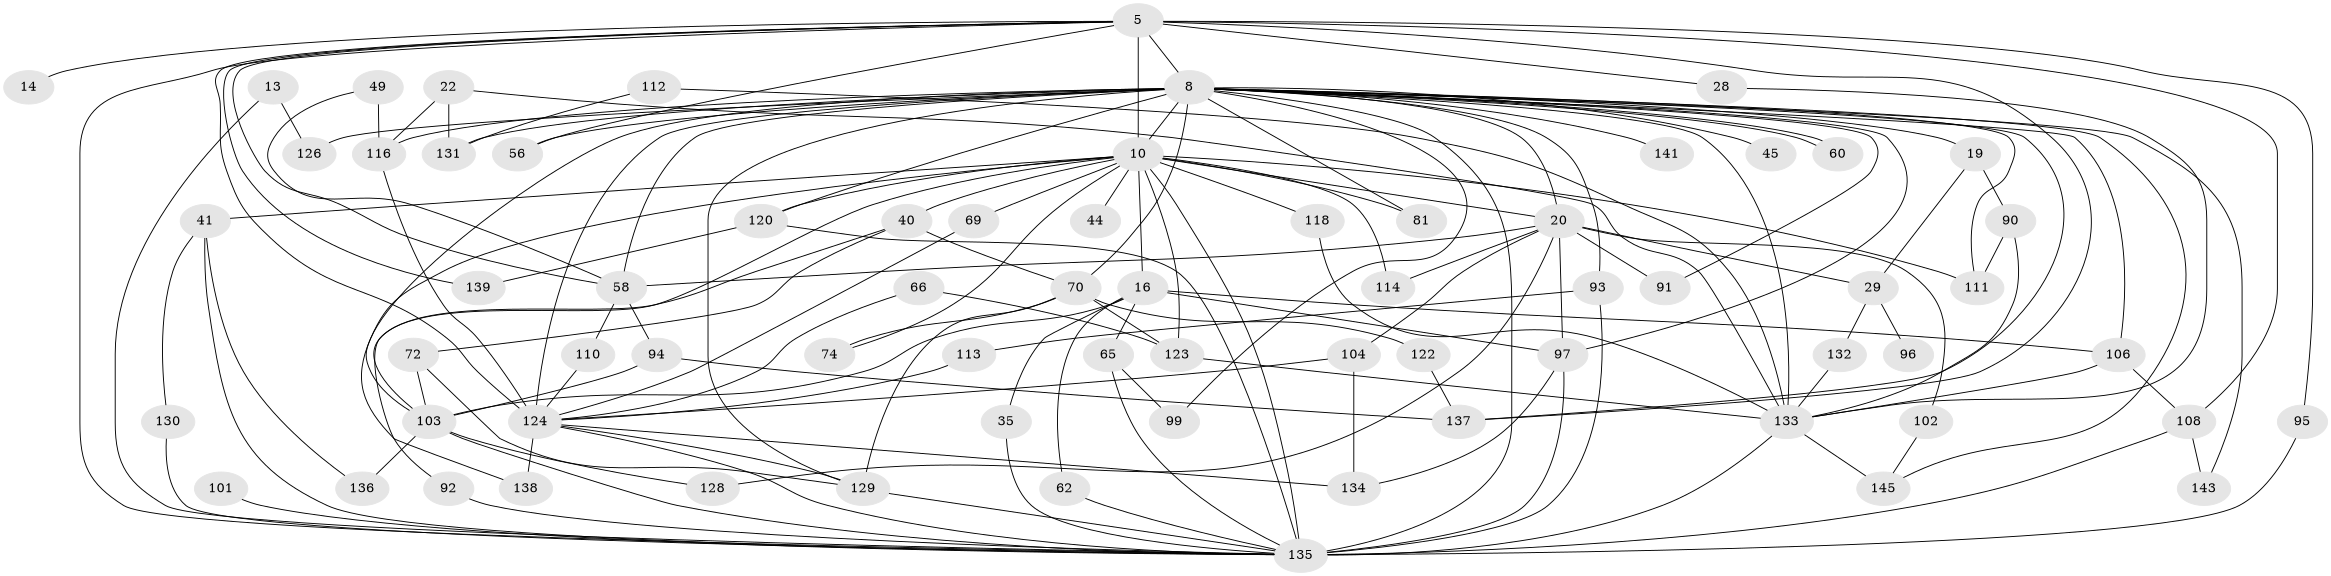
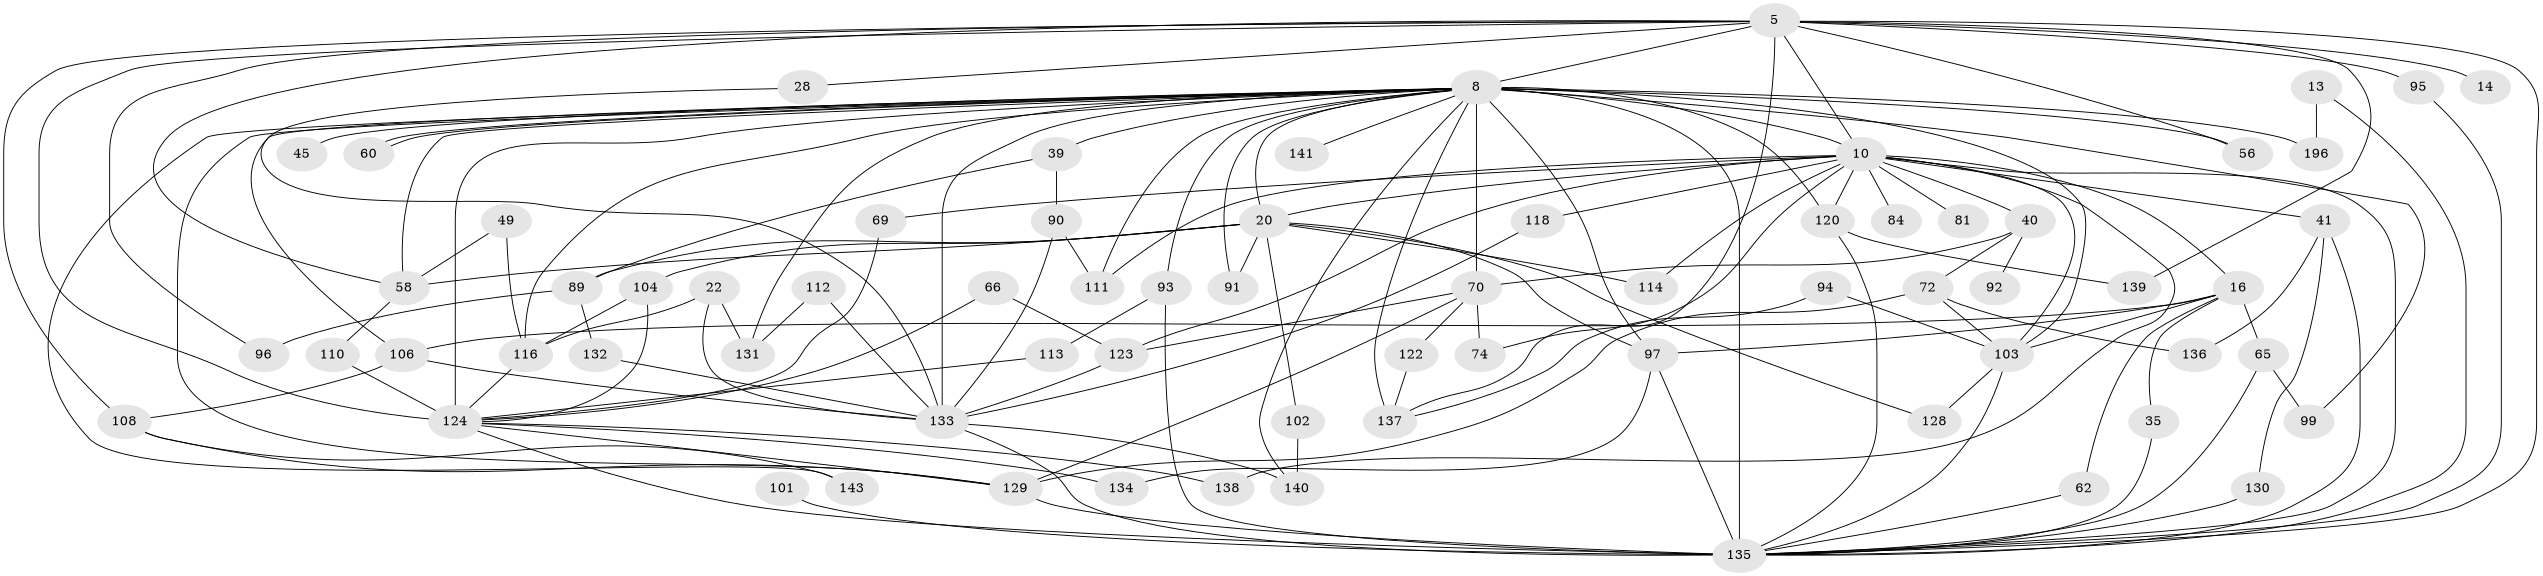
none -> (299, 61)
(1296, 149) -> none
(309, 154) -> (2316, 154)
(1975, 154) -> (1056, 154)
(1095, 221) -> (1896, 221)
(1873, 288) -> (577, 288)
(638, 320) -> none
(1354, 422) -> (592, 318)
(396, 455) -> (2057, 330)
(1883, 489) -> (1297, 489)
(1753, 529) -> (566, 469)
(850, 539) -> none
